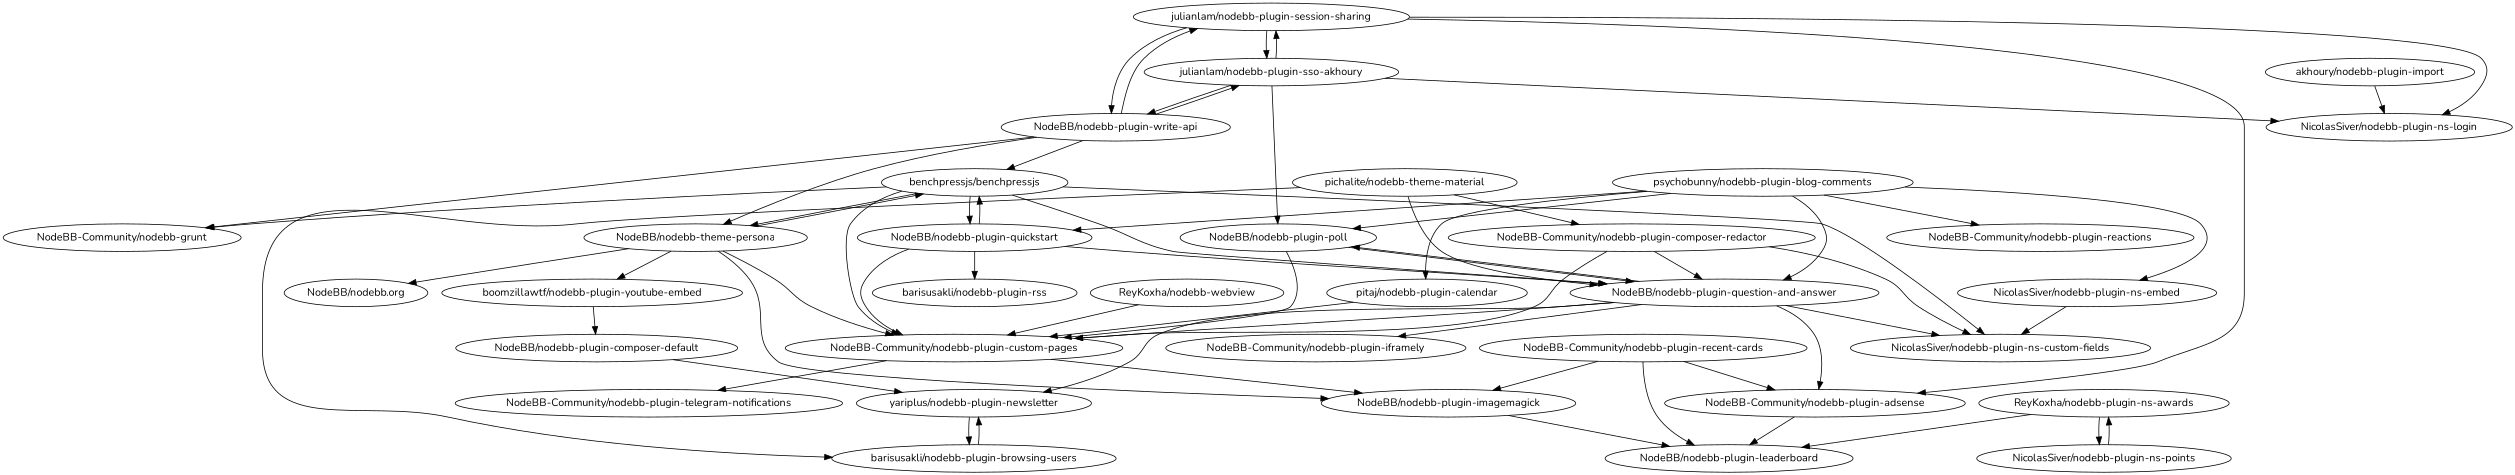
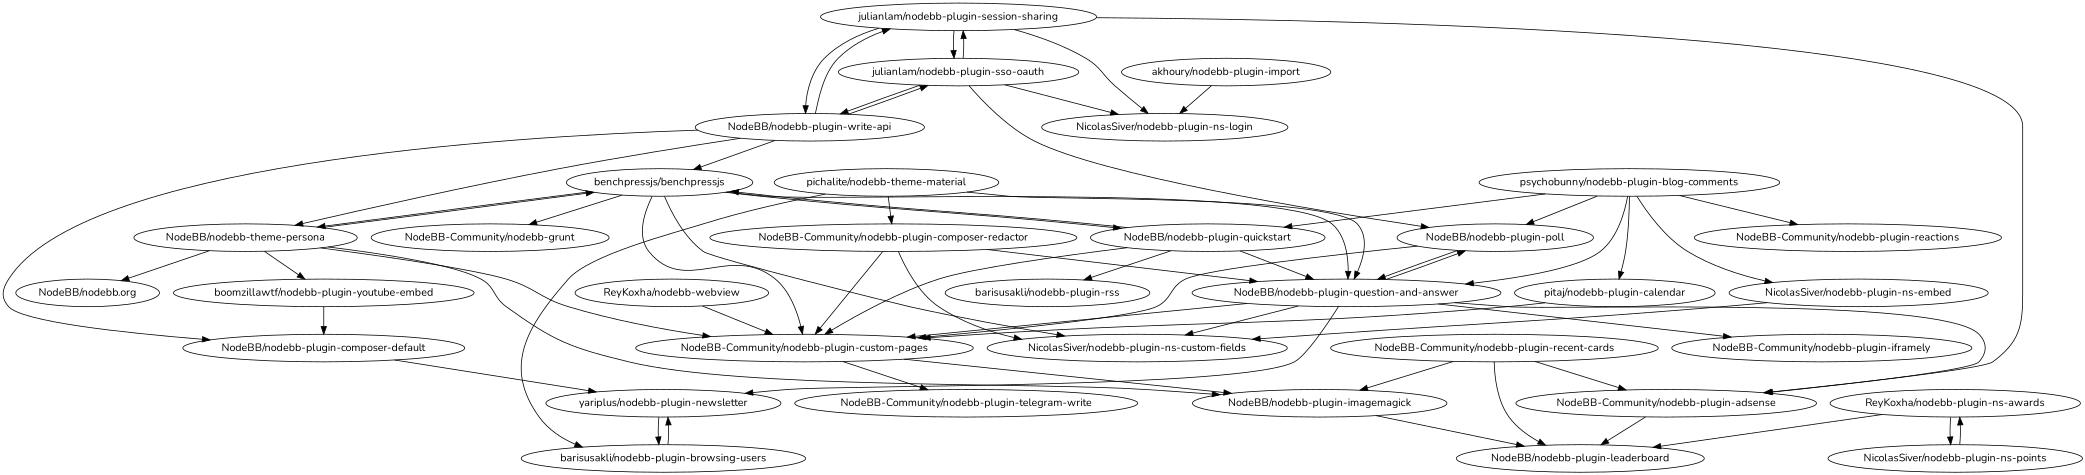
(1271, 72) -> (959, 72)
(624, 182) -> (228, 179)
(649, 403) -> (966, 403)
